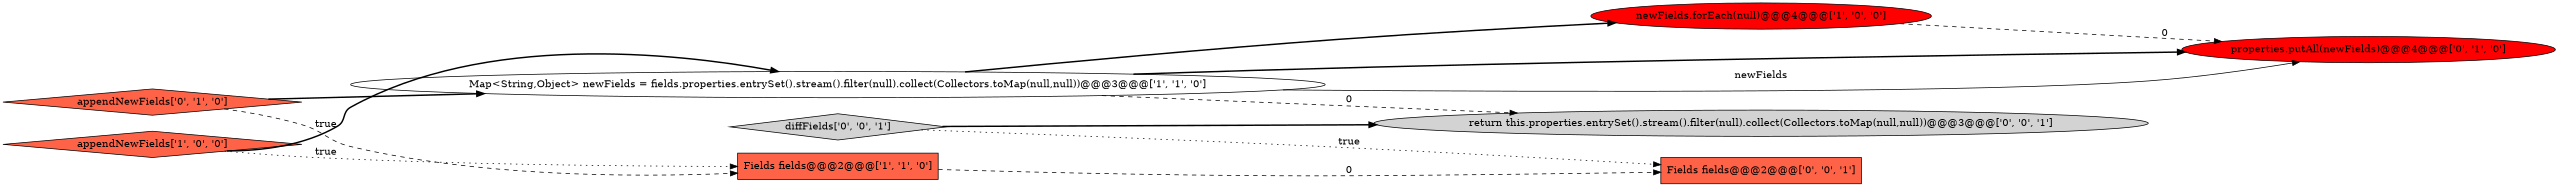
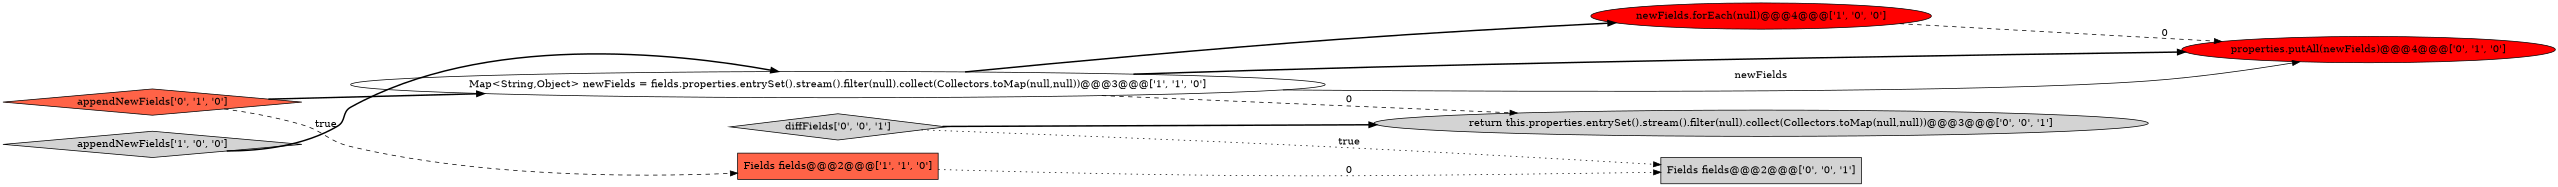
(152, 144) -> (152, 144)
(490, 164) -> none
(1761, 171) -> (1761, 171)
(1296, 176) -> (1296, 176)
